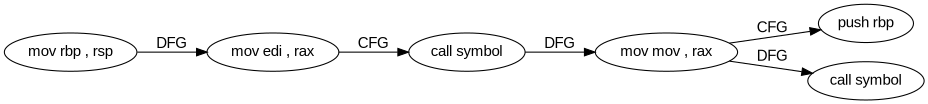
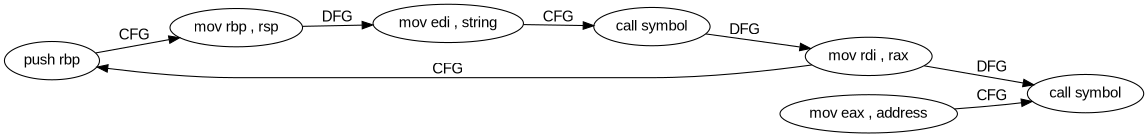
none -> (132, 46)
(273, 52) -> (448, 23)
(666, 52) -> (869, 56)
none -> (869, 114)
